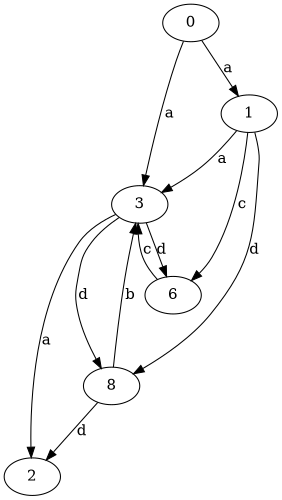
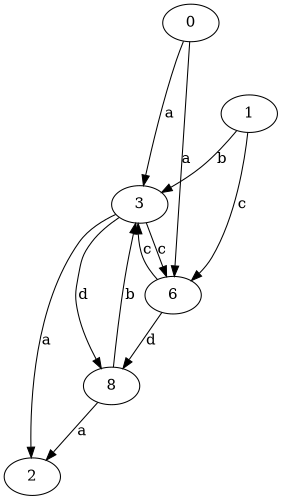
(217, 64) -> (182, 154)
(222, 159) -> (222, 159)
(162, 250) -> (162, 250)
(240, 270) -> (146, 336)
(82, 431) -> (82, 431)
